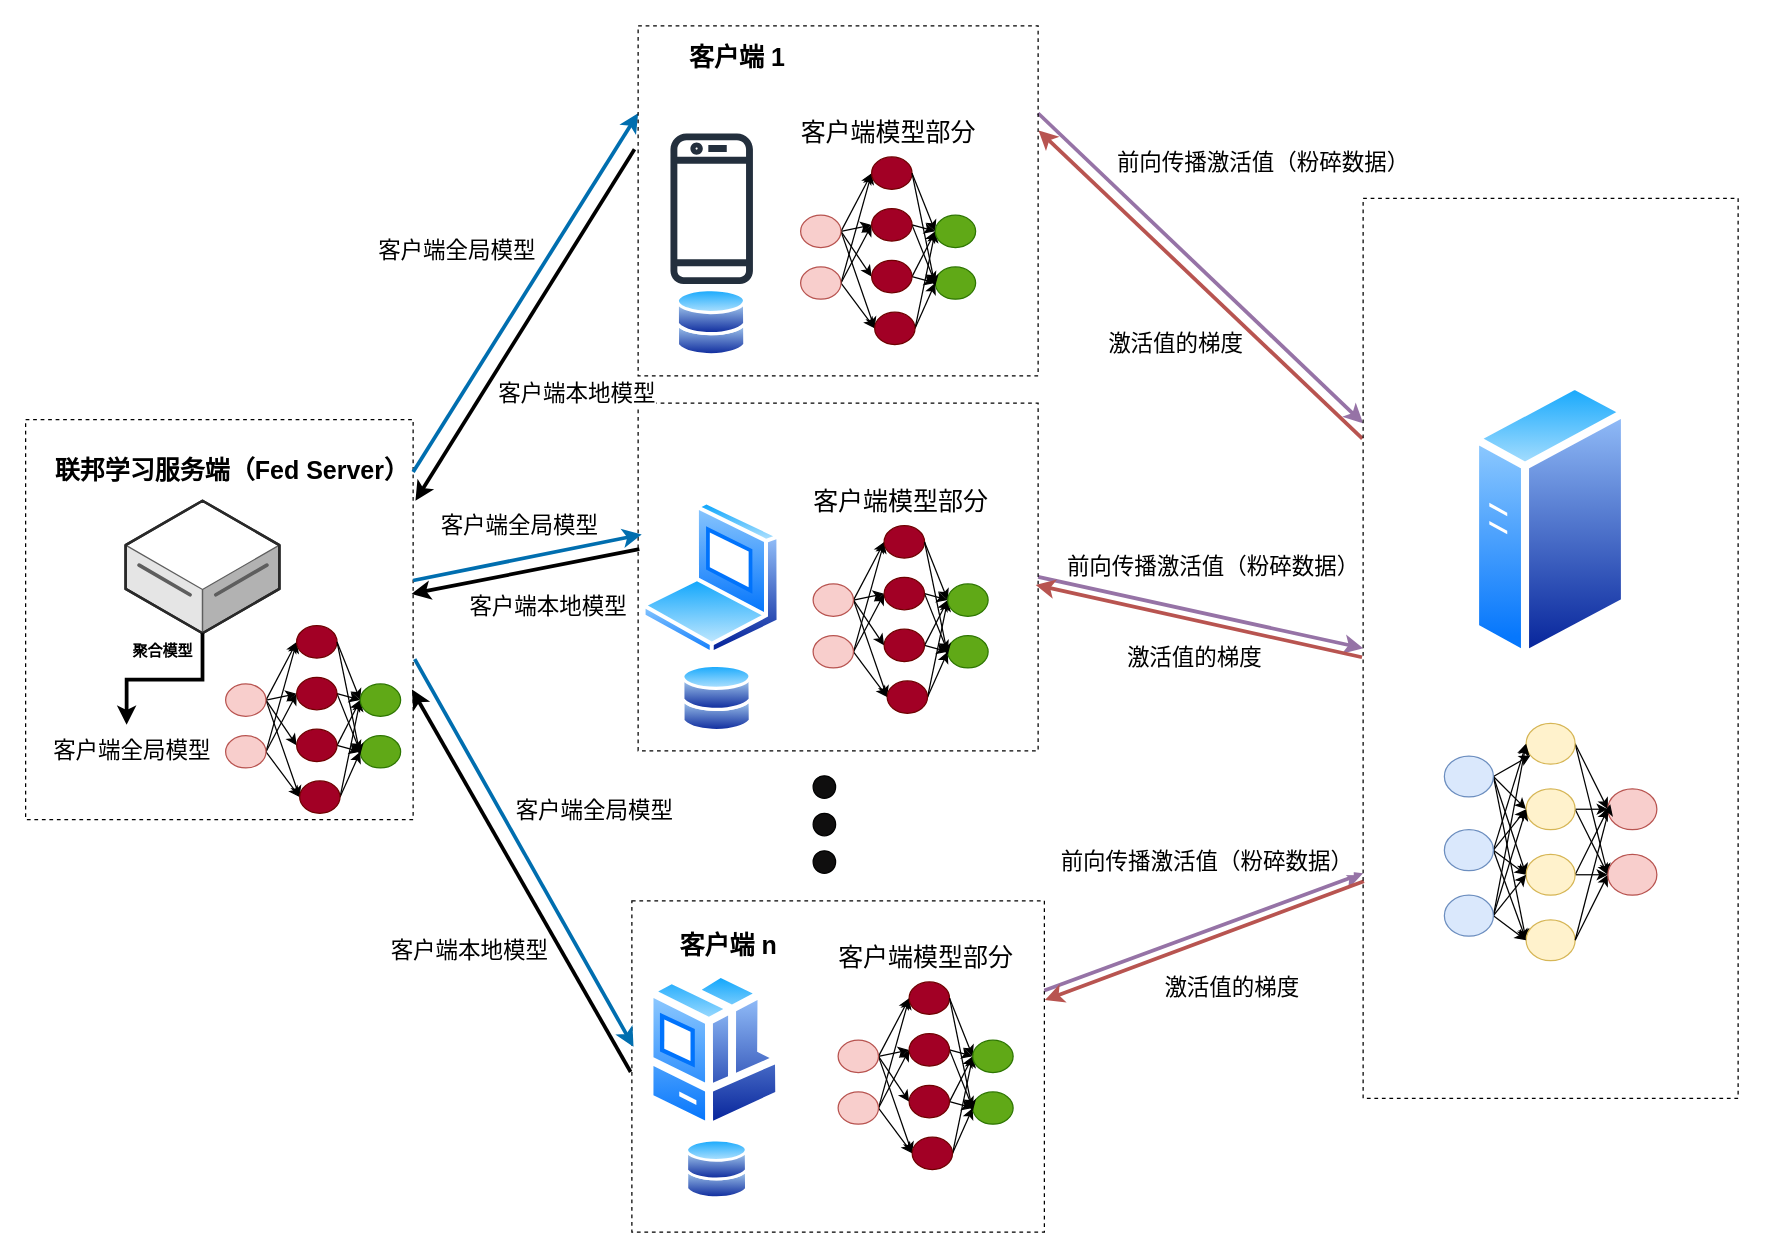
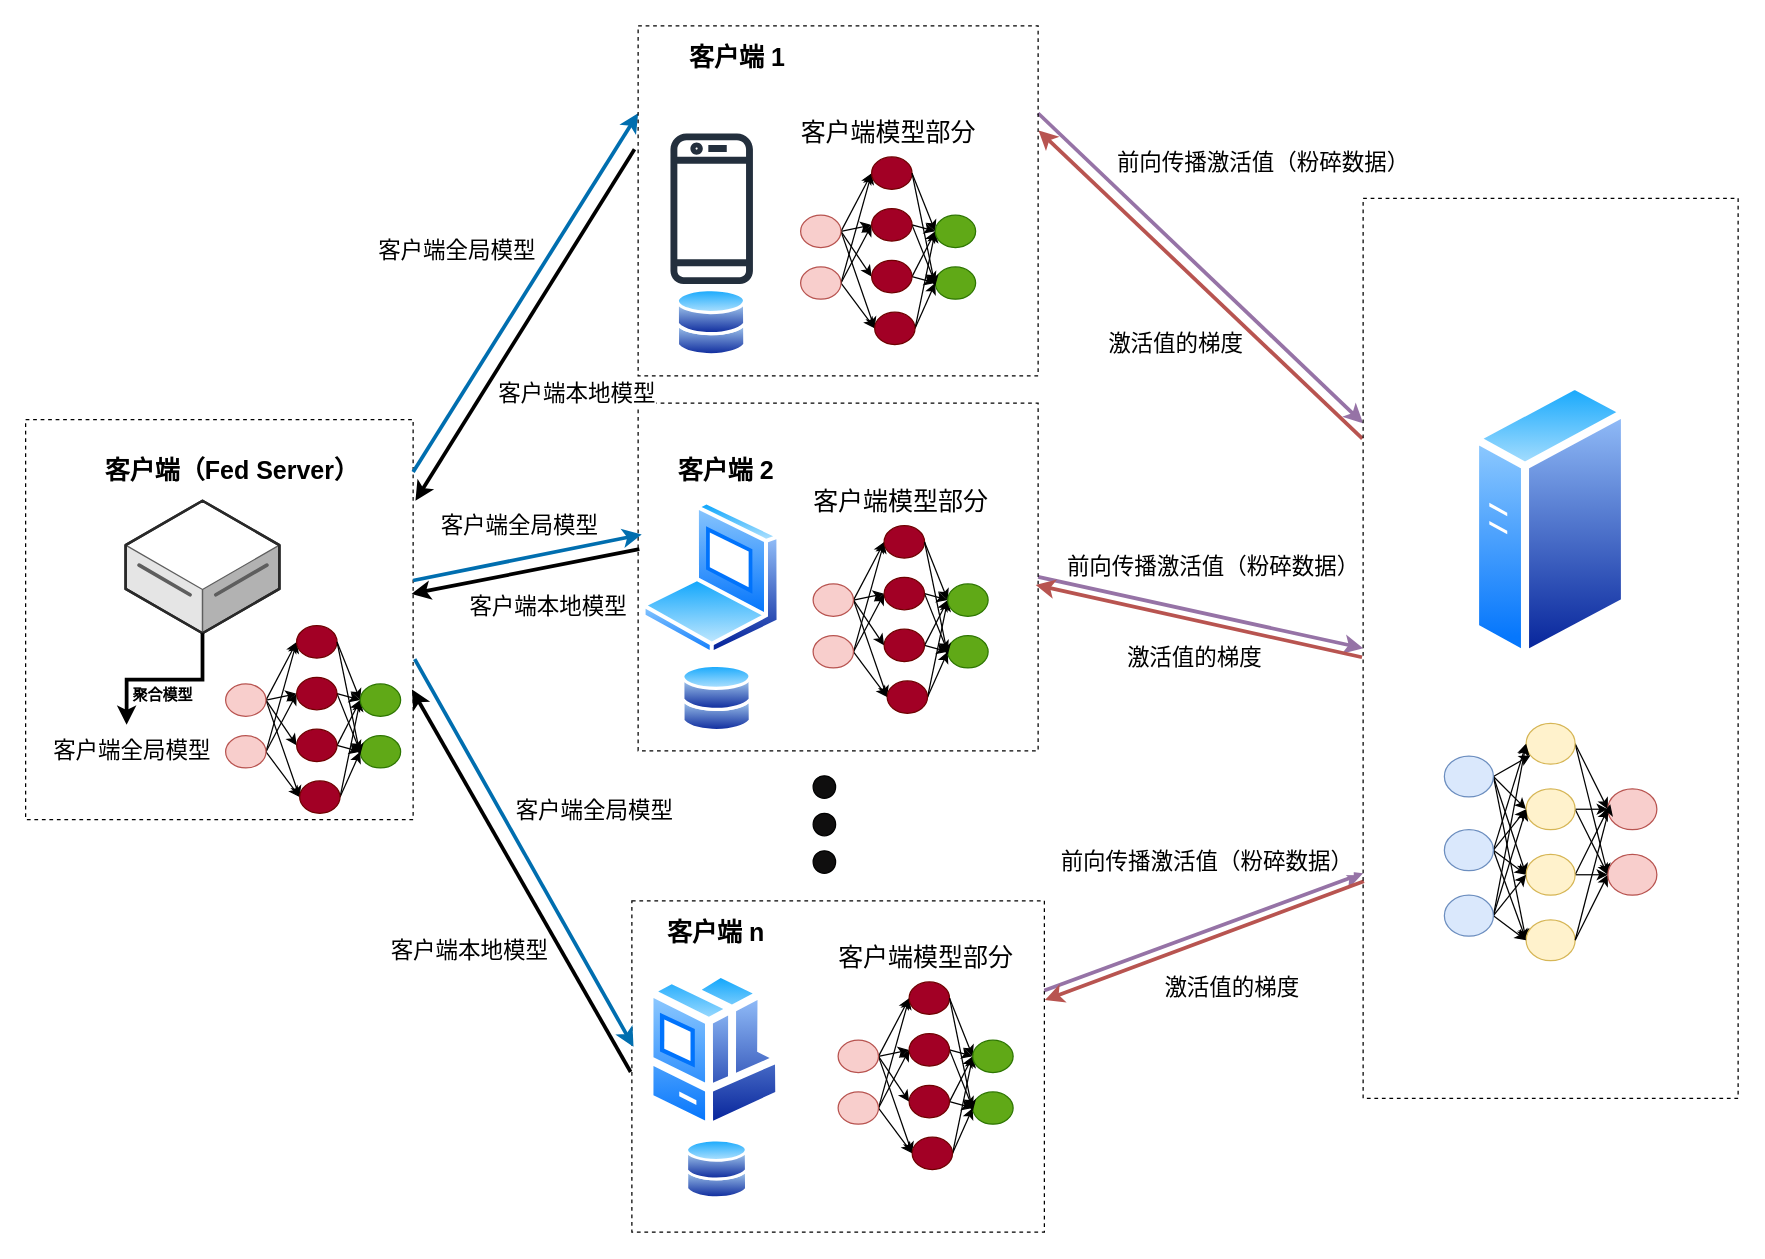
(233, 469) -> (233, 469)
none -> (726, 470)
(163, 652) -> (163, 696)
(728, 944) -> (715, 932)
